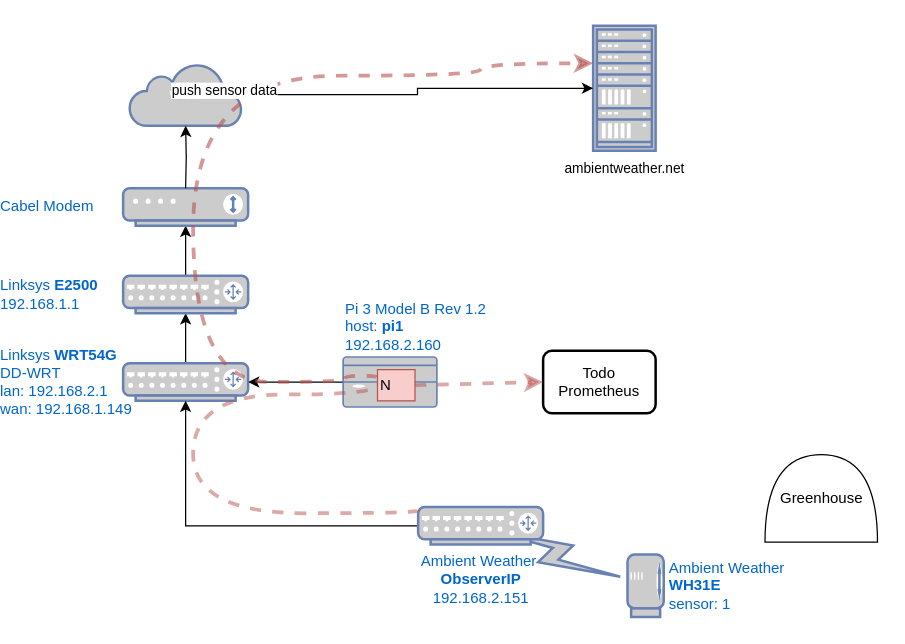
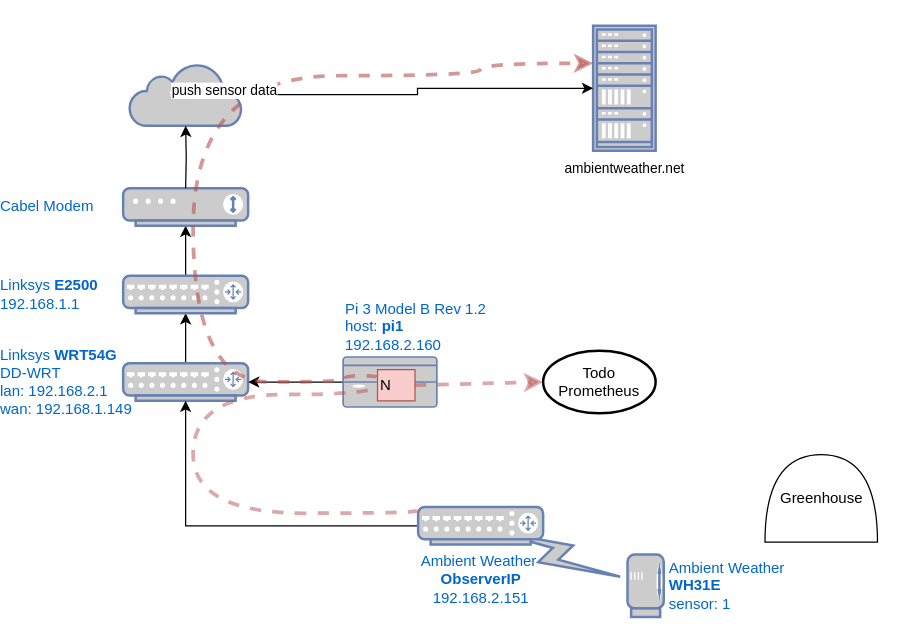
(599, 382) -> (599, 382)
